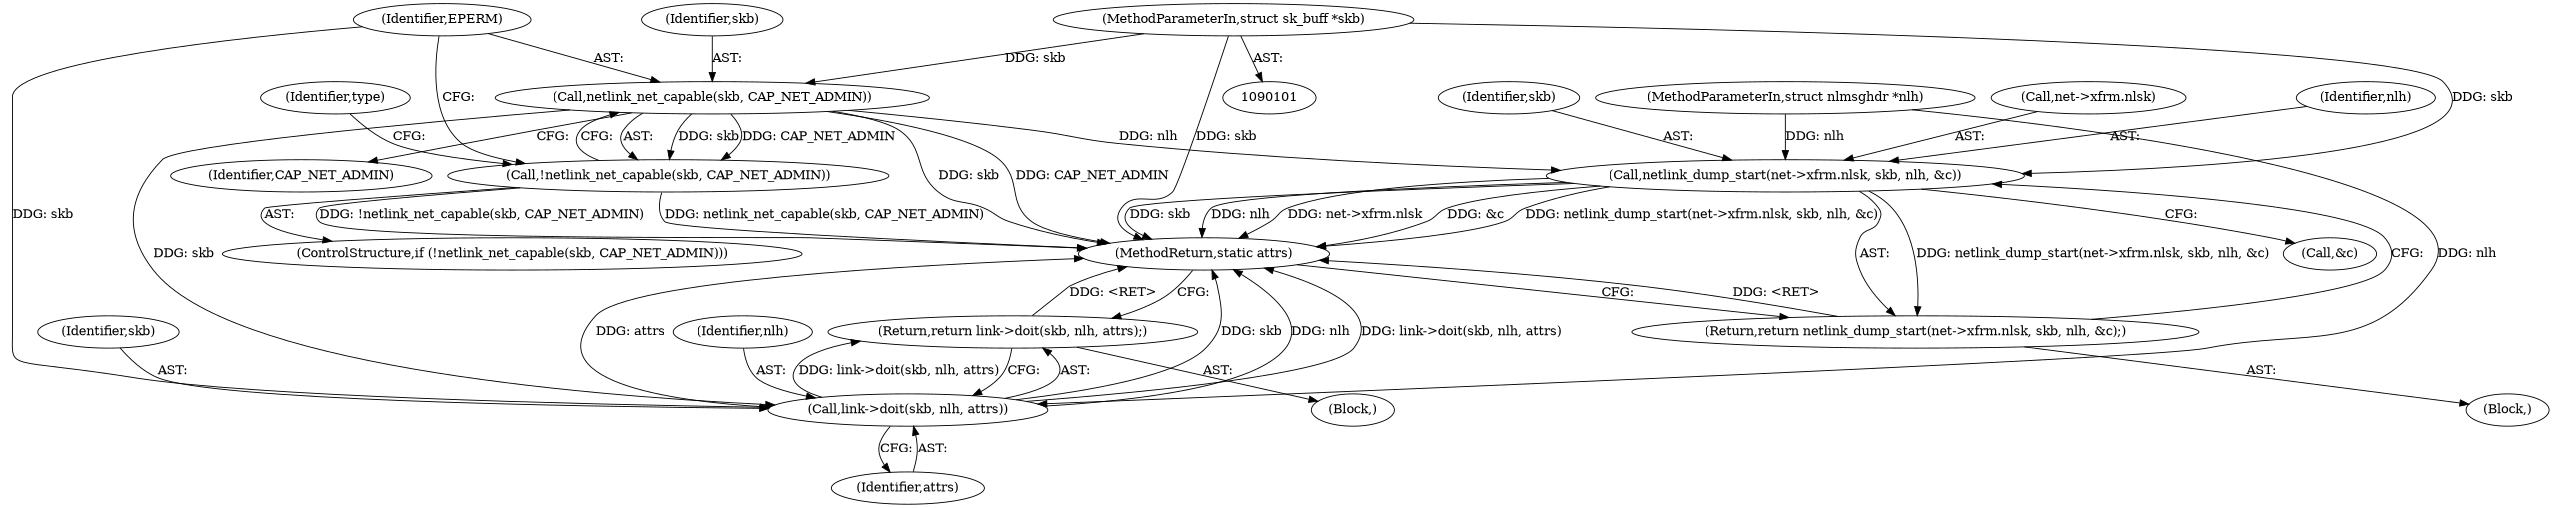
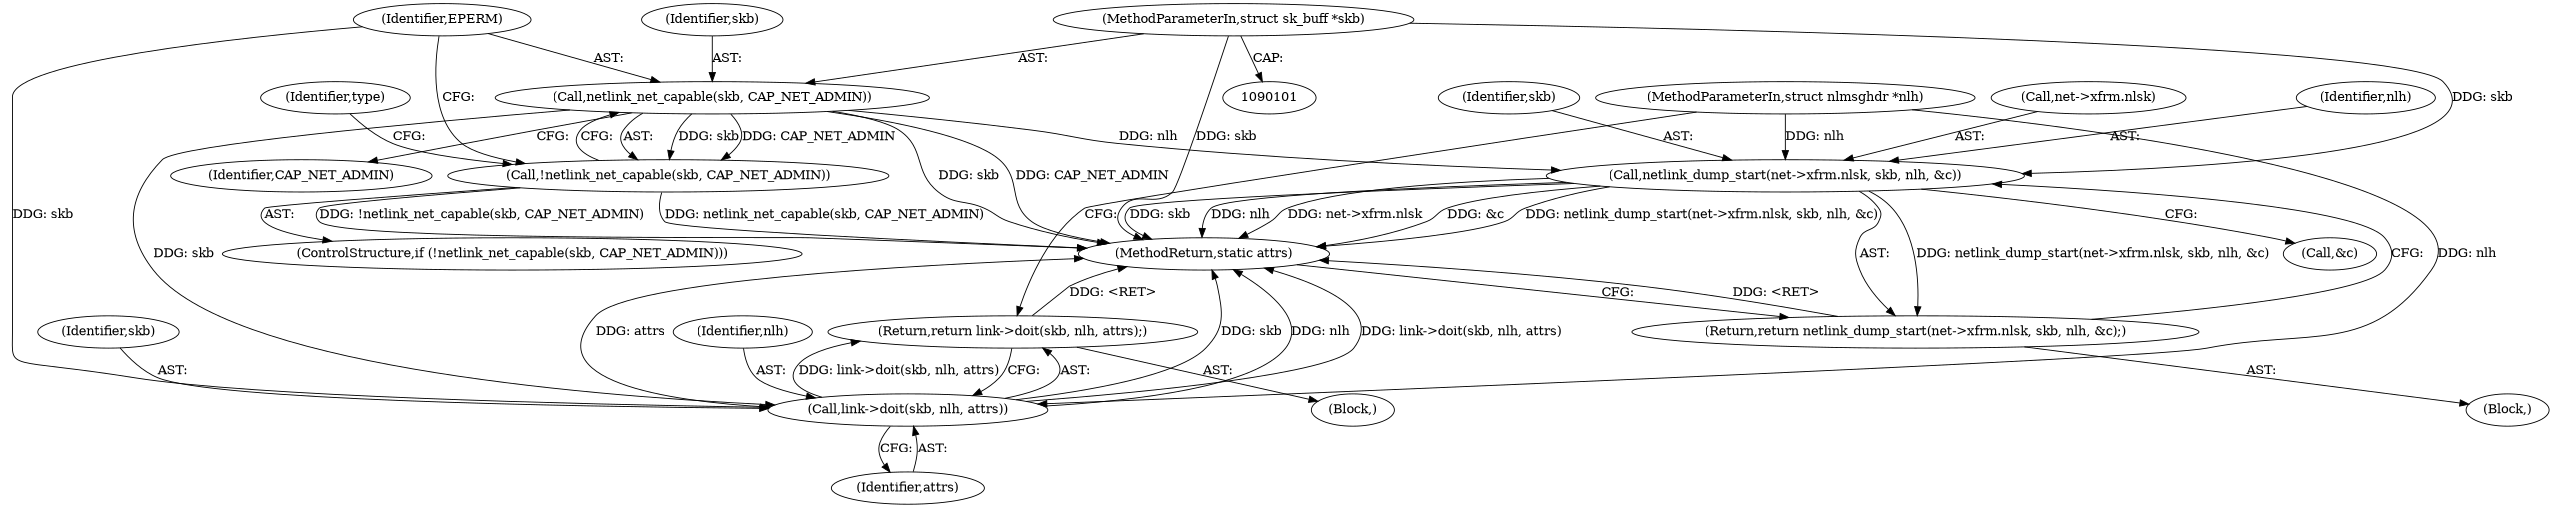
(1035, 59) -> (1035, 59)
(1270, 59) -> (1270, 59)
(1161, 299) -> (1331, 168)
